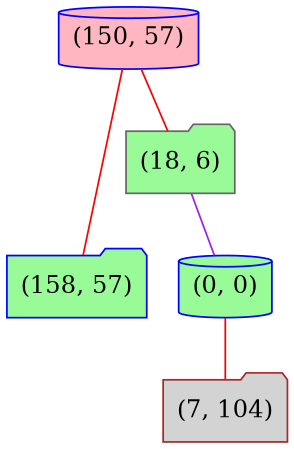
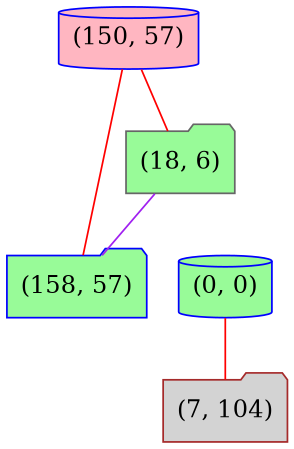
(203, 225) -> (128, 225)
